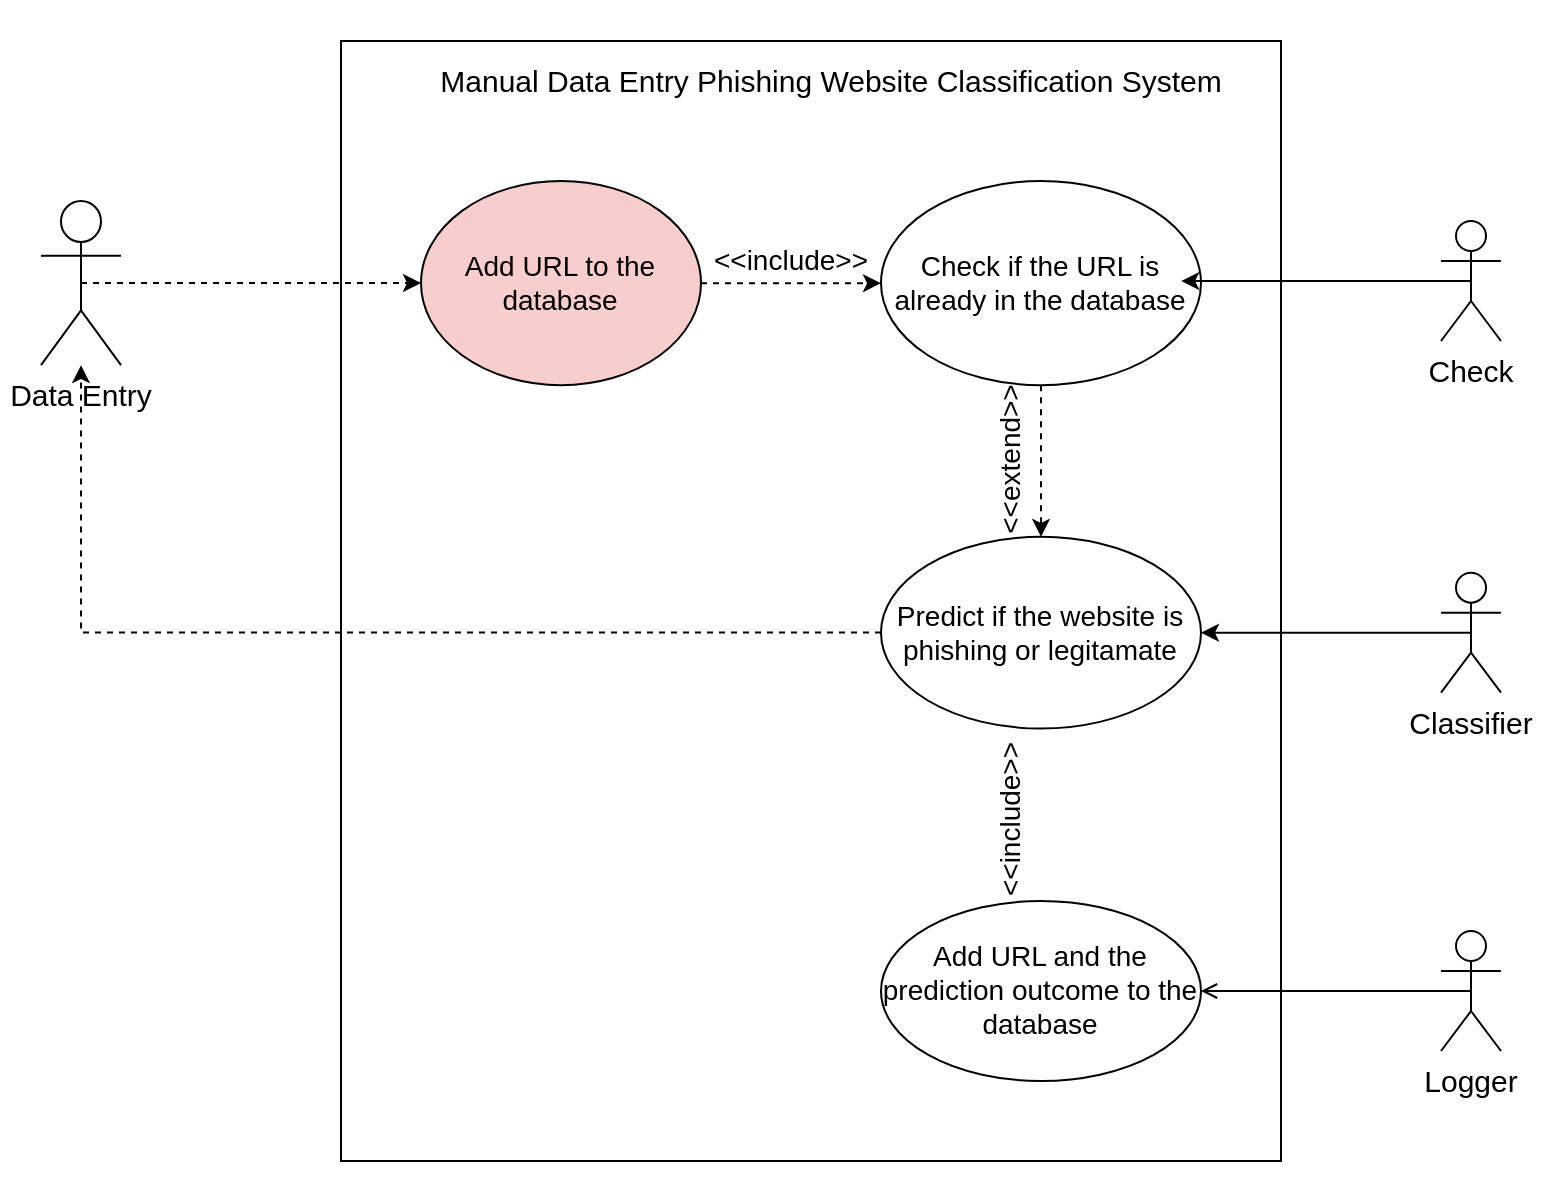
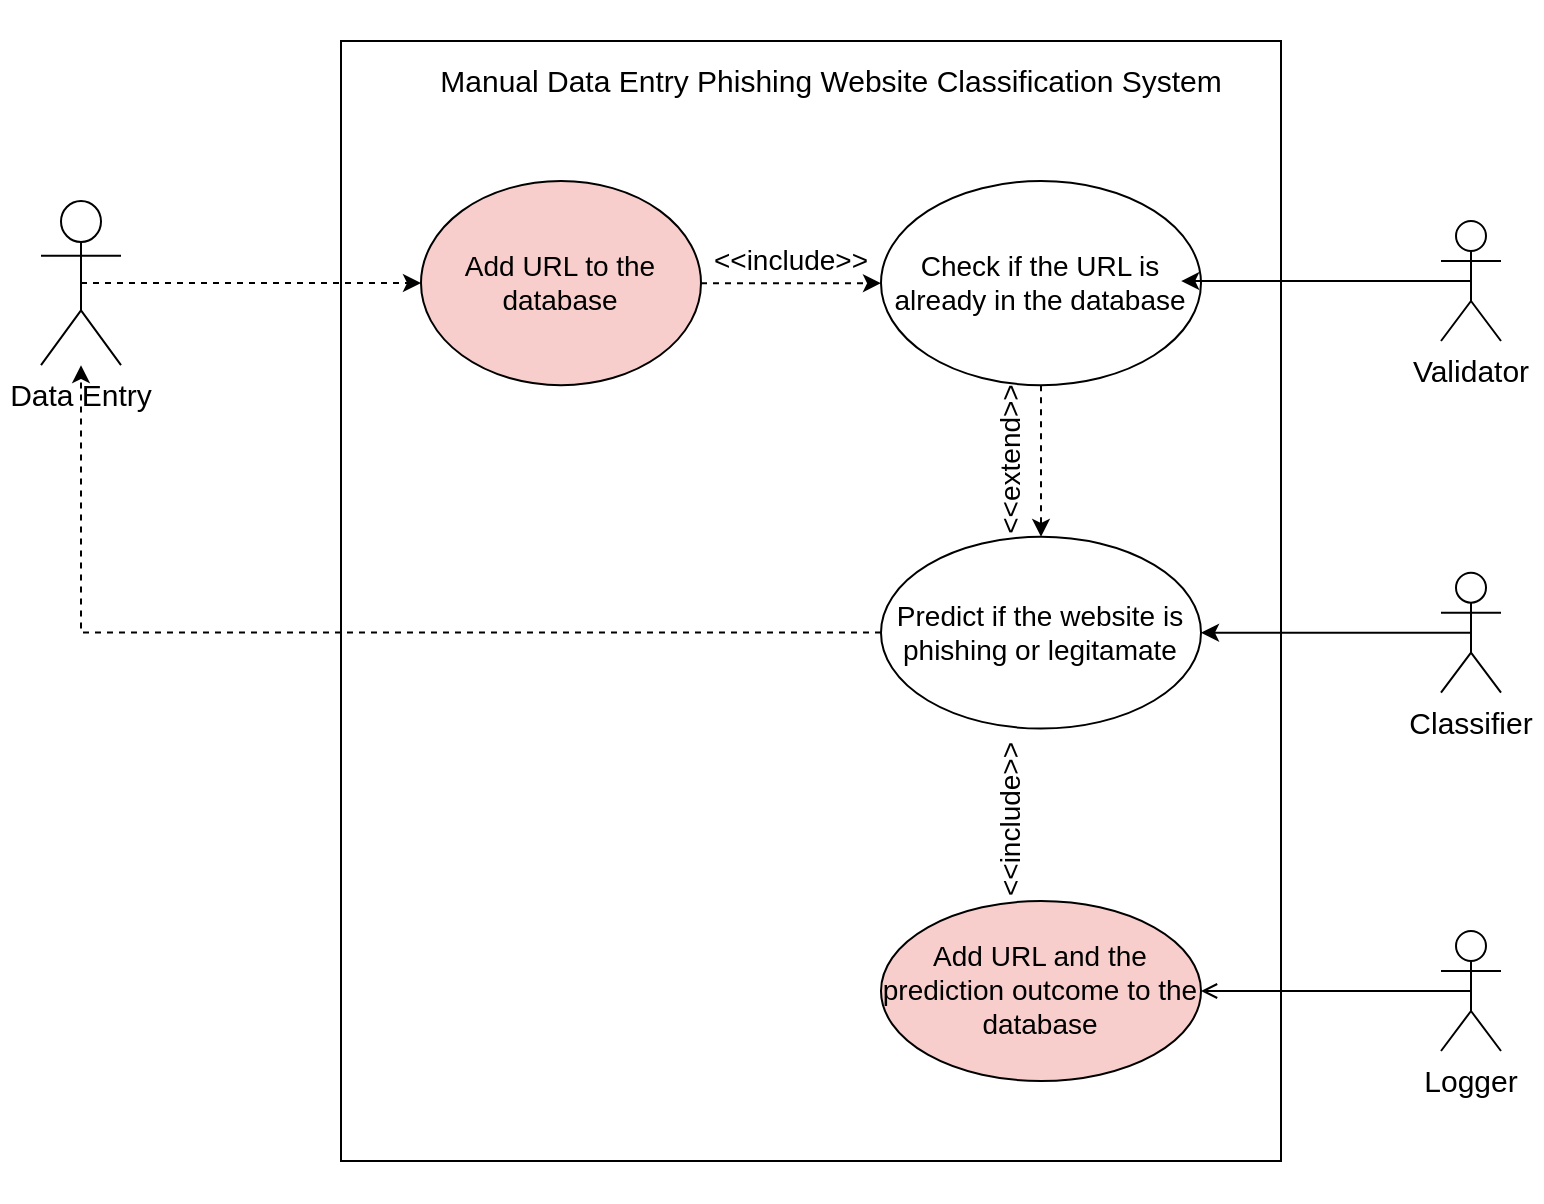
(1472, 373) -> (1472, 373)
(1041, 991) -> (1041, 991)
